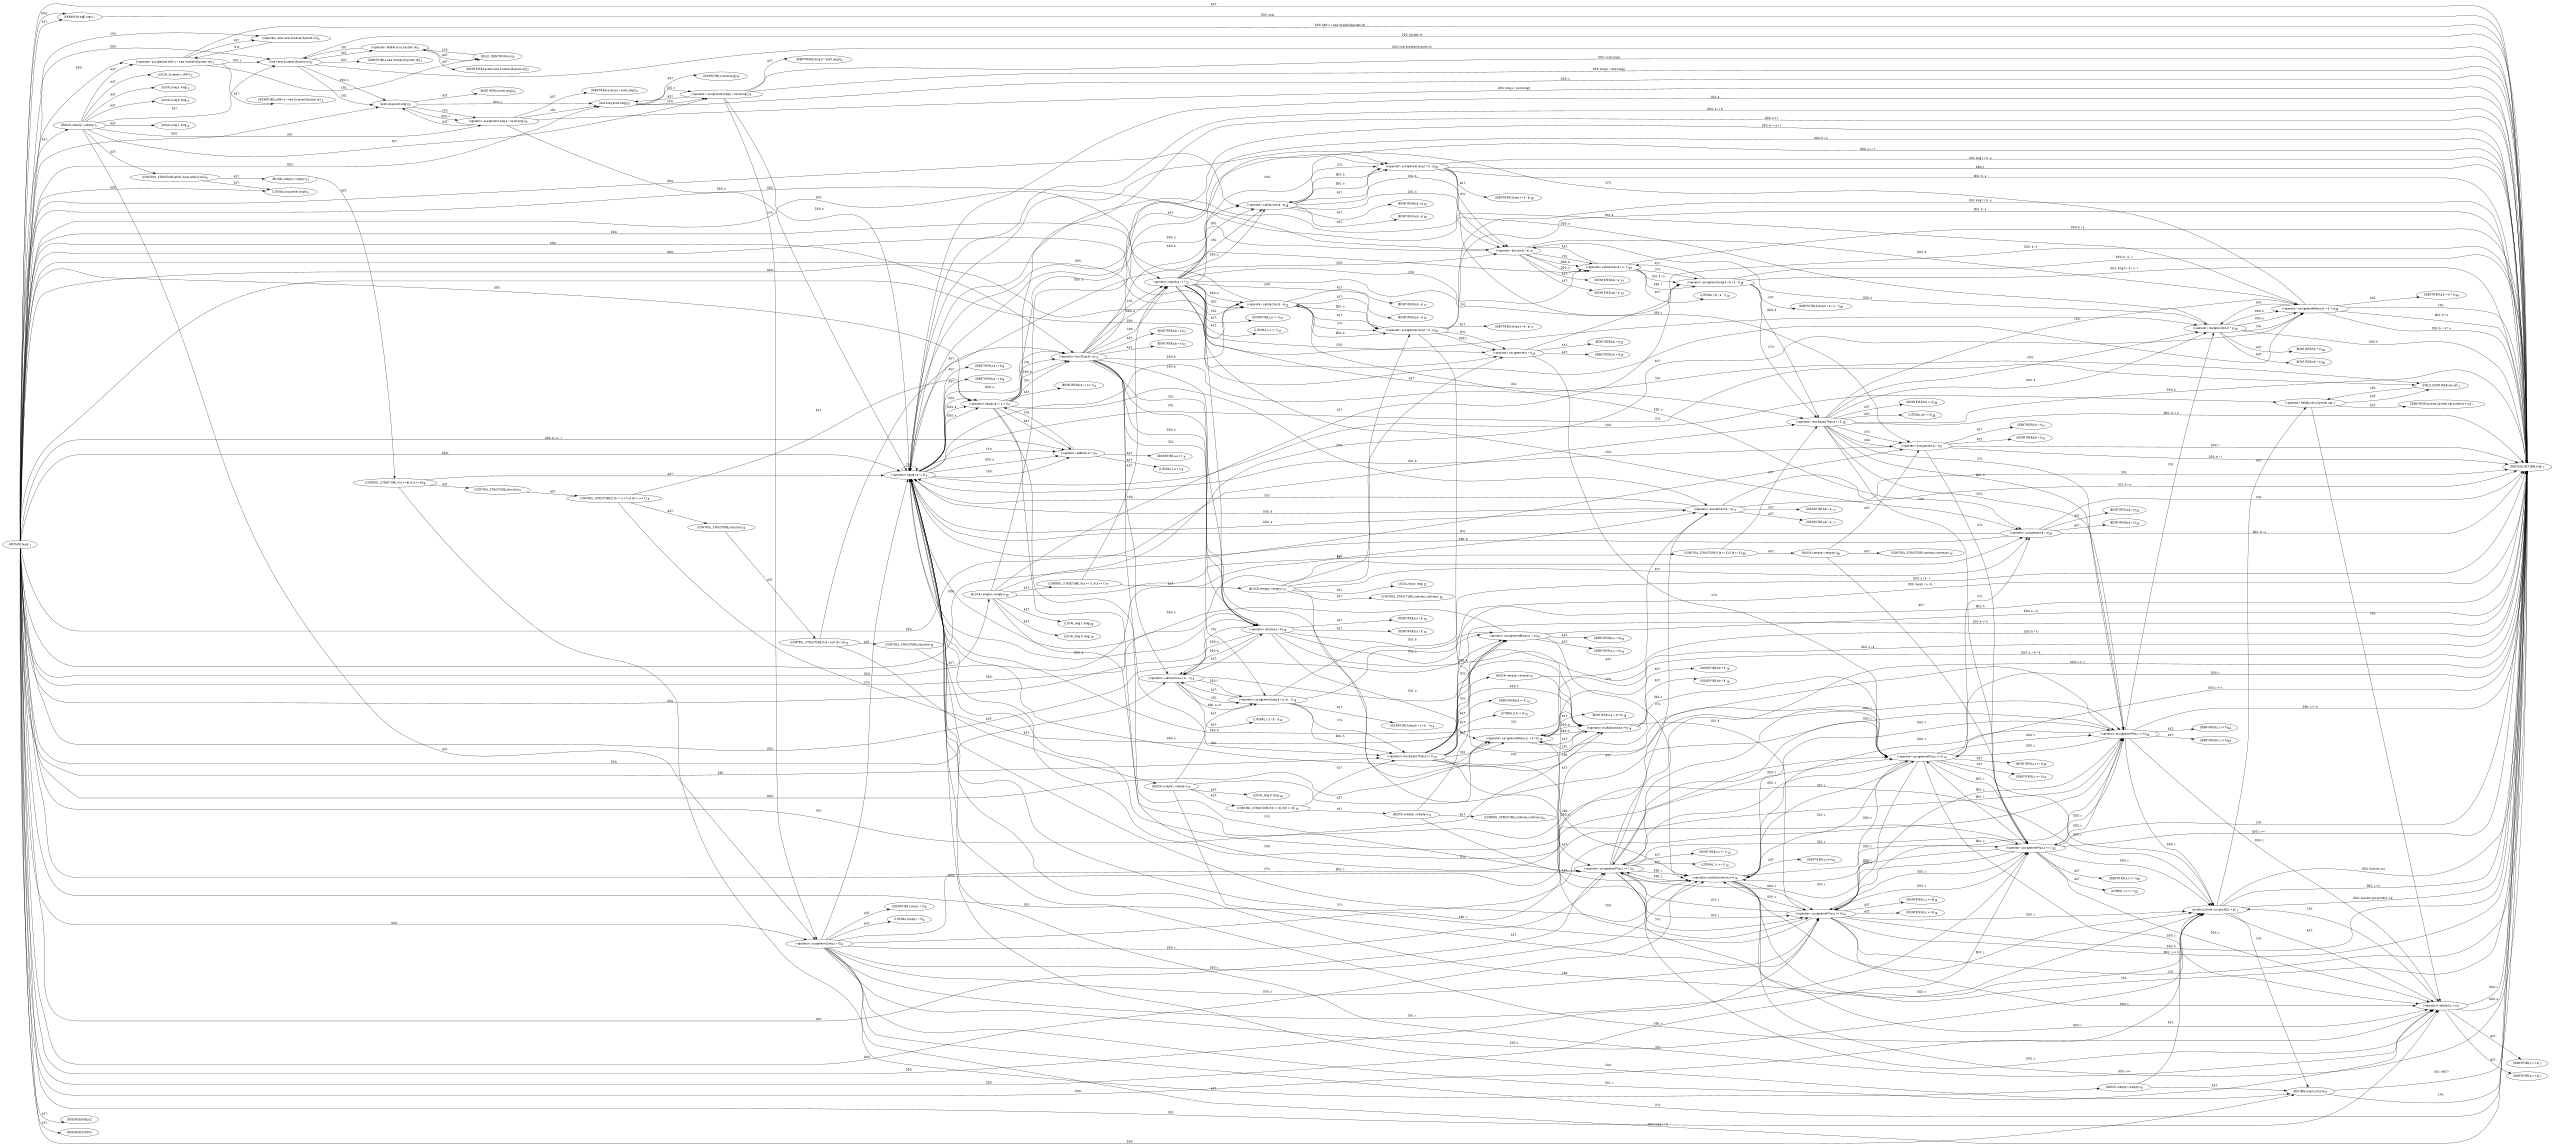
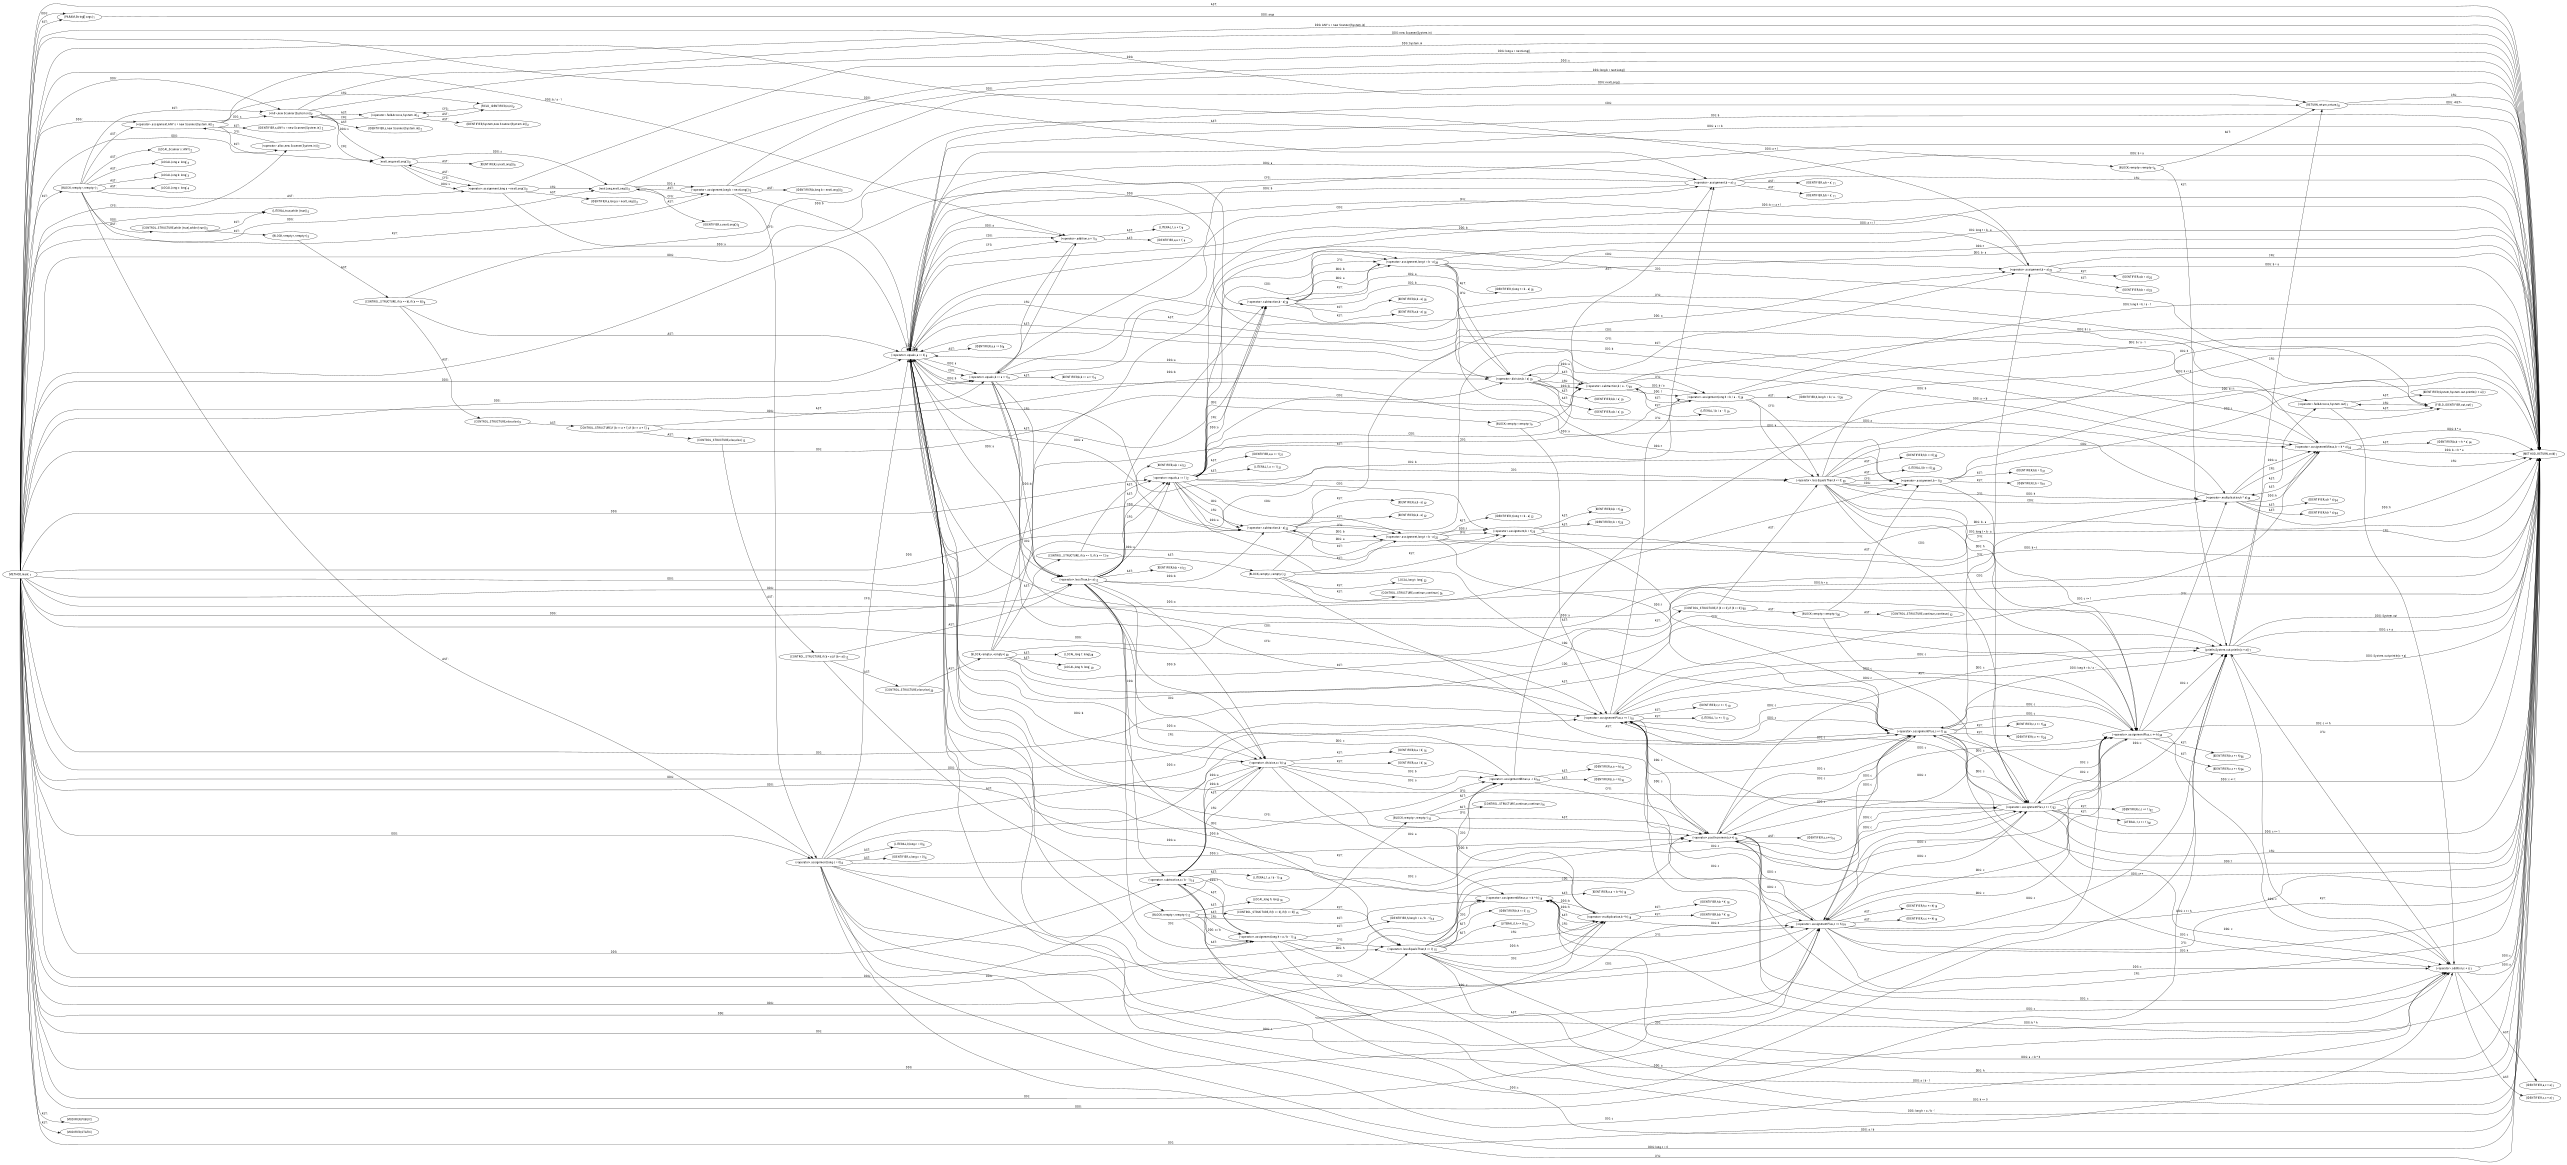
(990, 379) -> none
(2091, 613) -> (1886, 412)
(2078, 835) -> (2084, 668)
